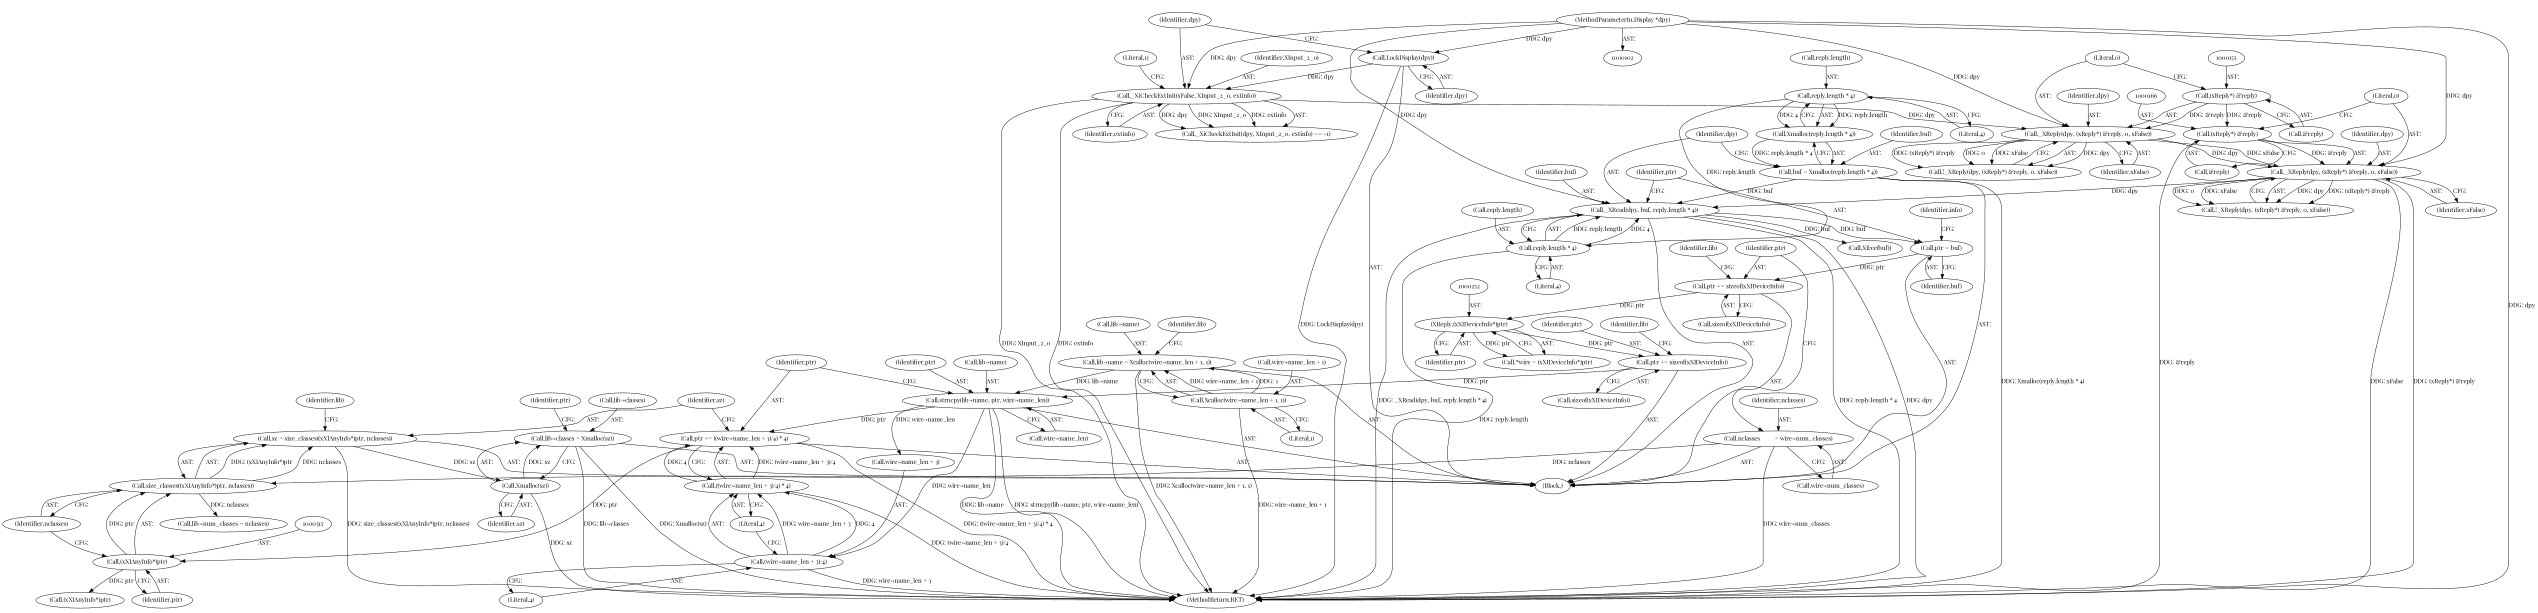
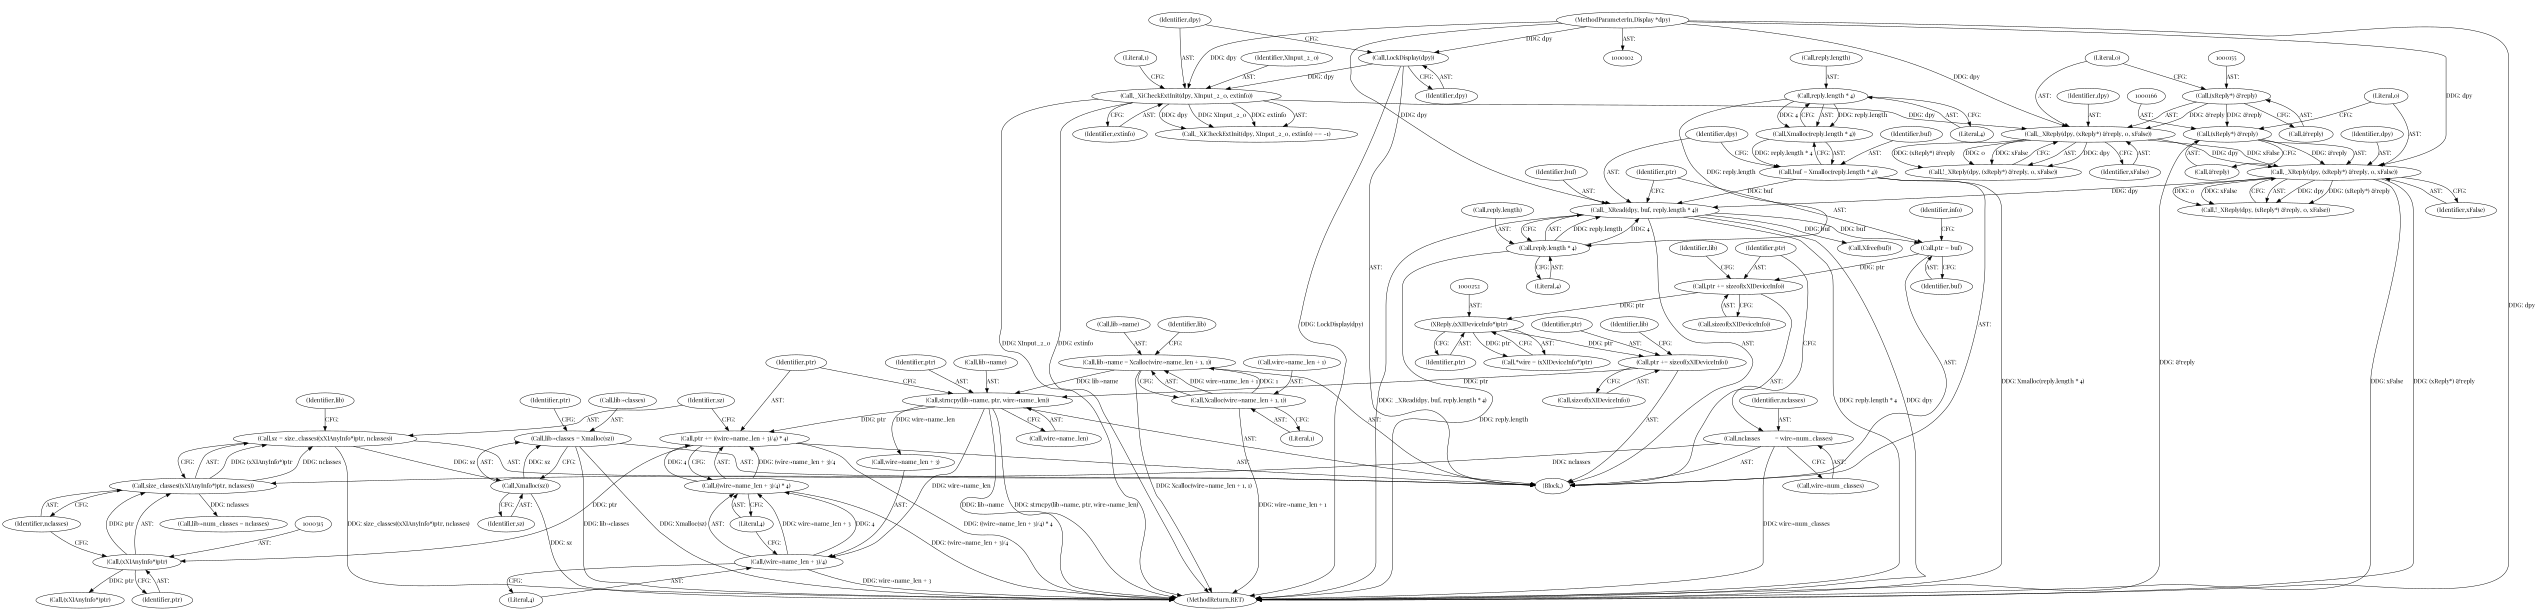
(1186, 96) -> (1186, 96)
(188, 462) -> (188, 462)
